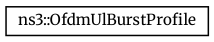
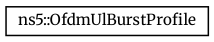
(107, 21) -> (107, 21)
